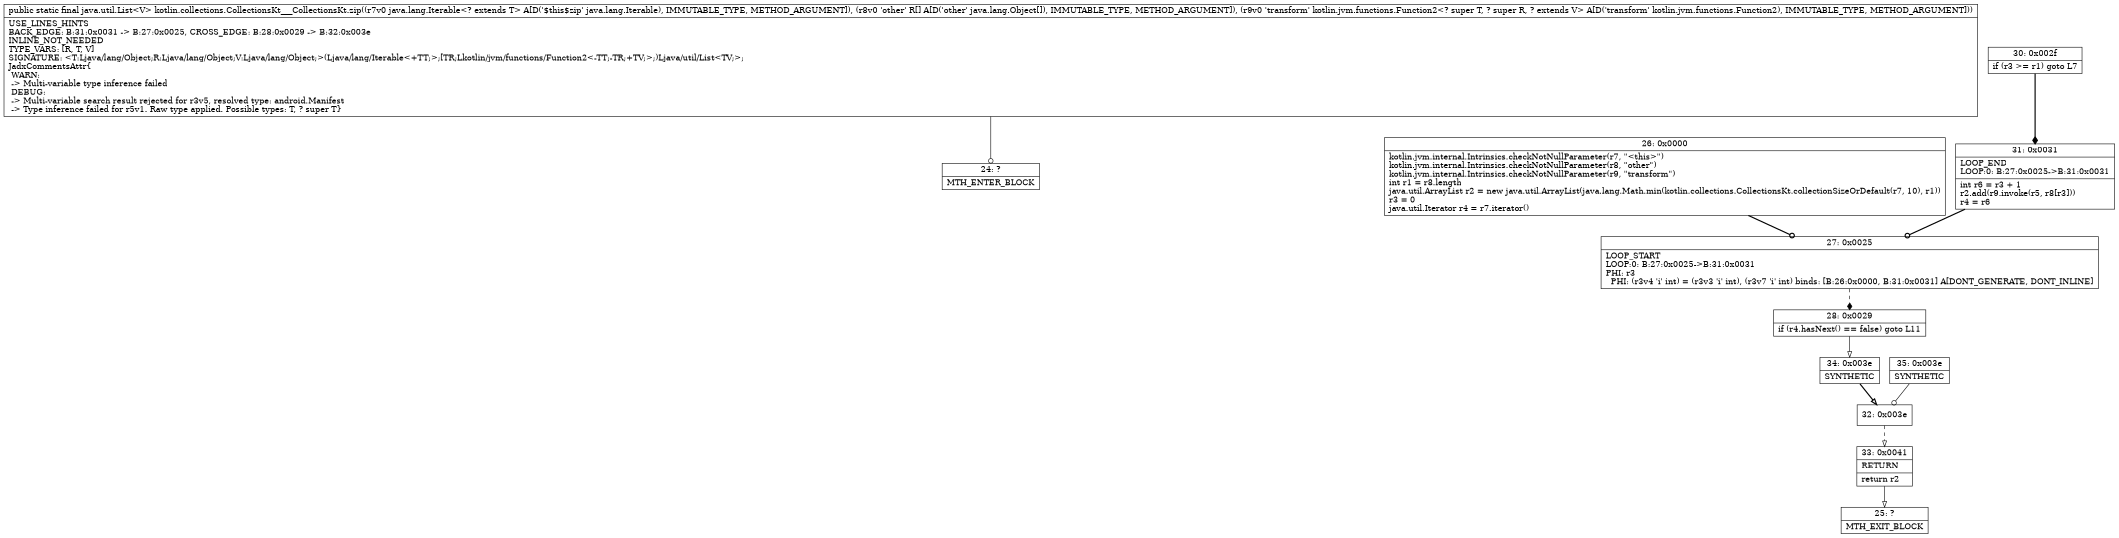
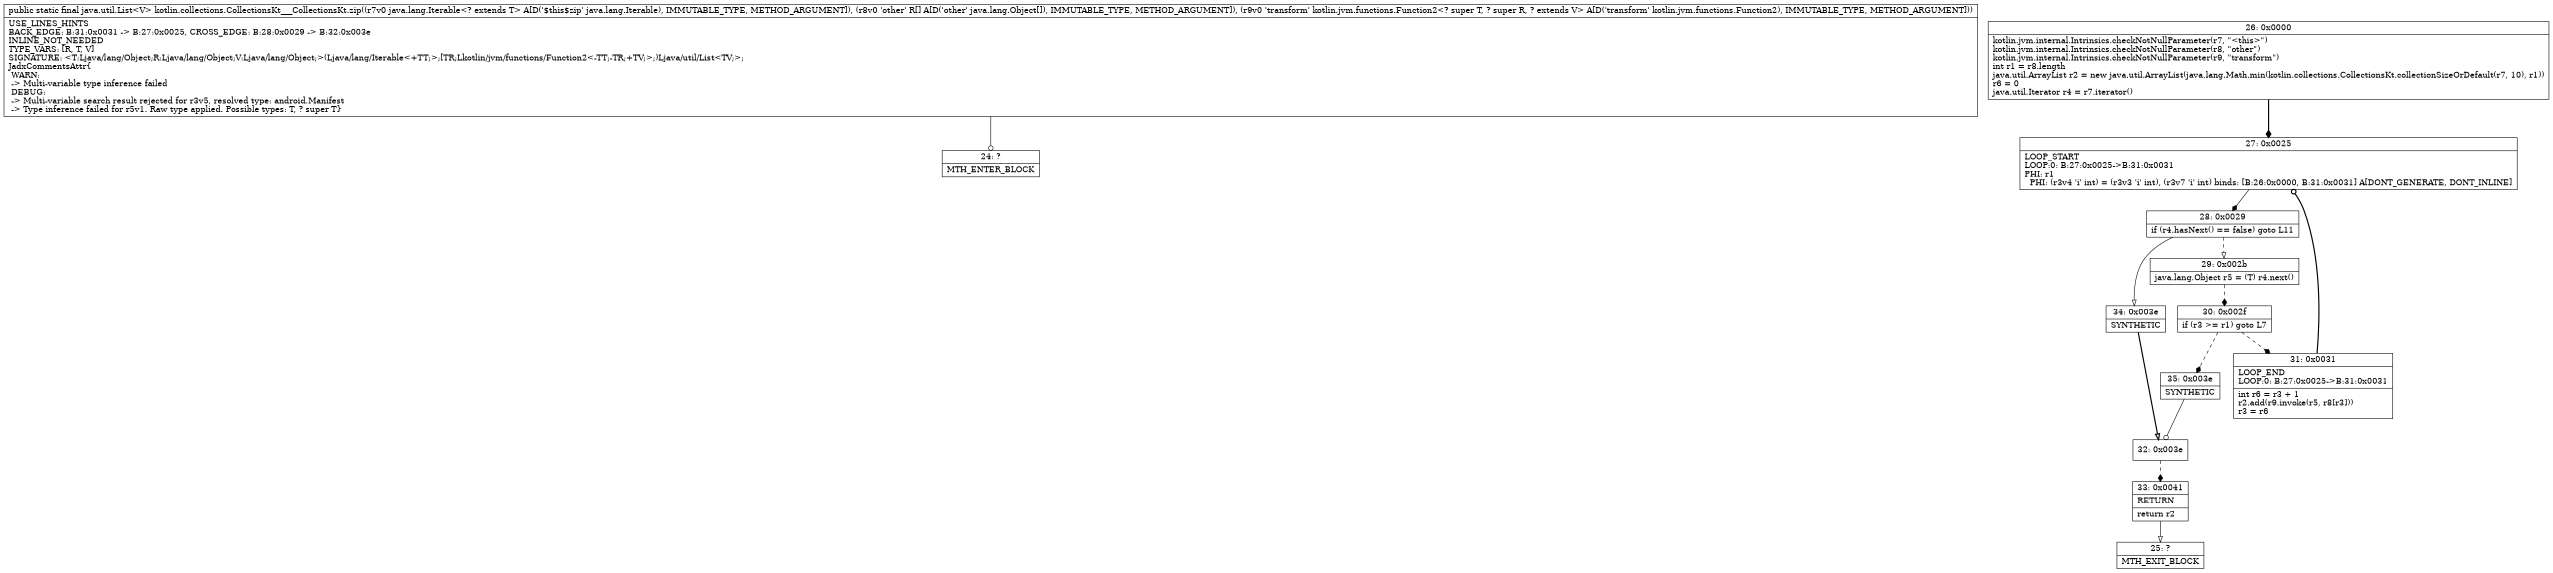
(2035, 105) -> (2253, 341)
(1402, 200) -> (2006, 84)
(1975, 202) -> (2253, 412)
(1769, 225) -> (2269, 115)
none -> (2225, 272)
(1622, 273) -> (2041, 174)
(1850, 296) -> (2243, 198)
none -> (2209, 349)
(1885, 433) -> (2160, 468)
